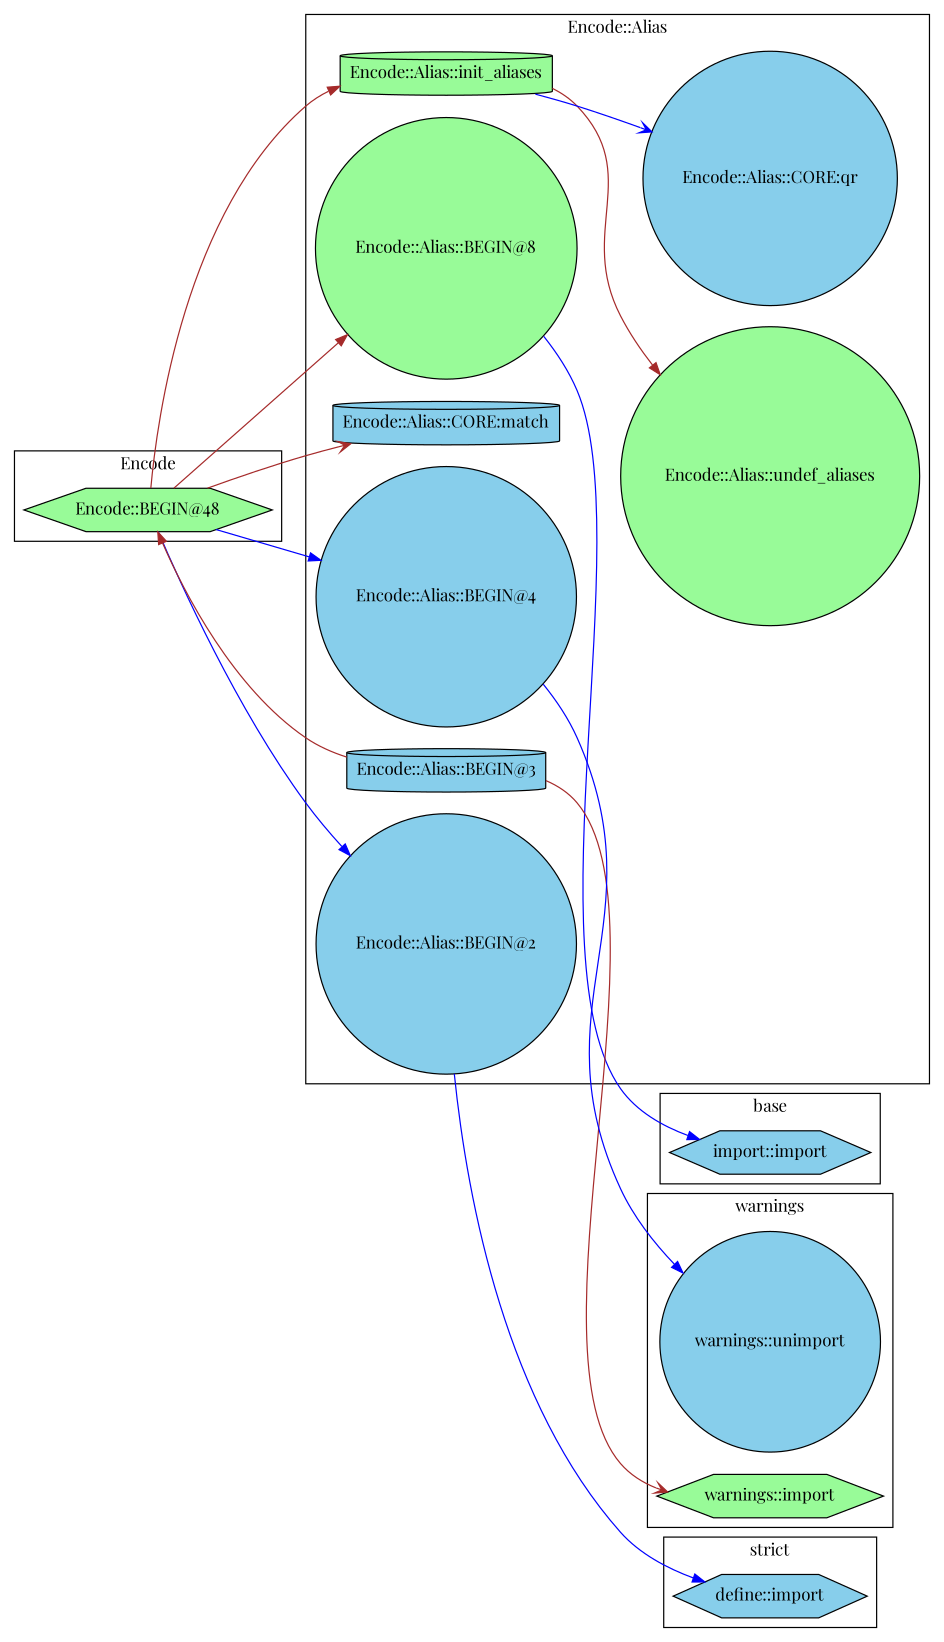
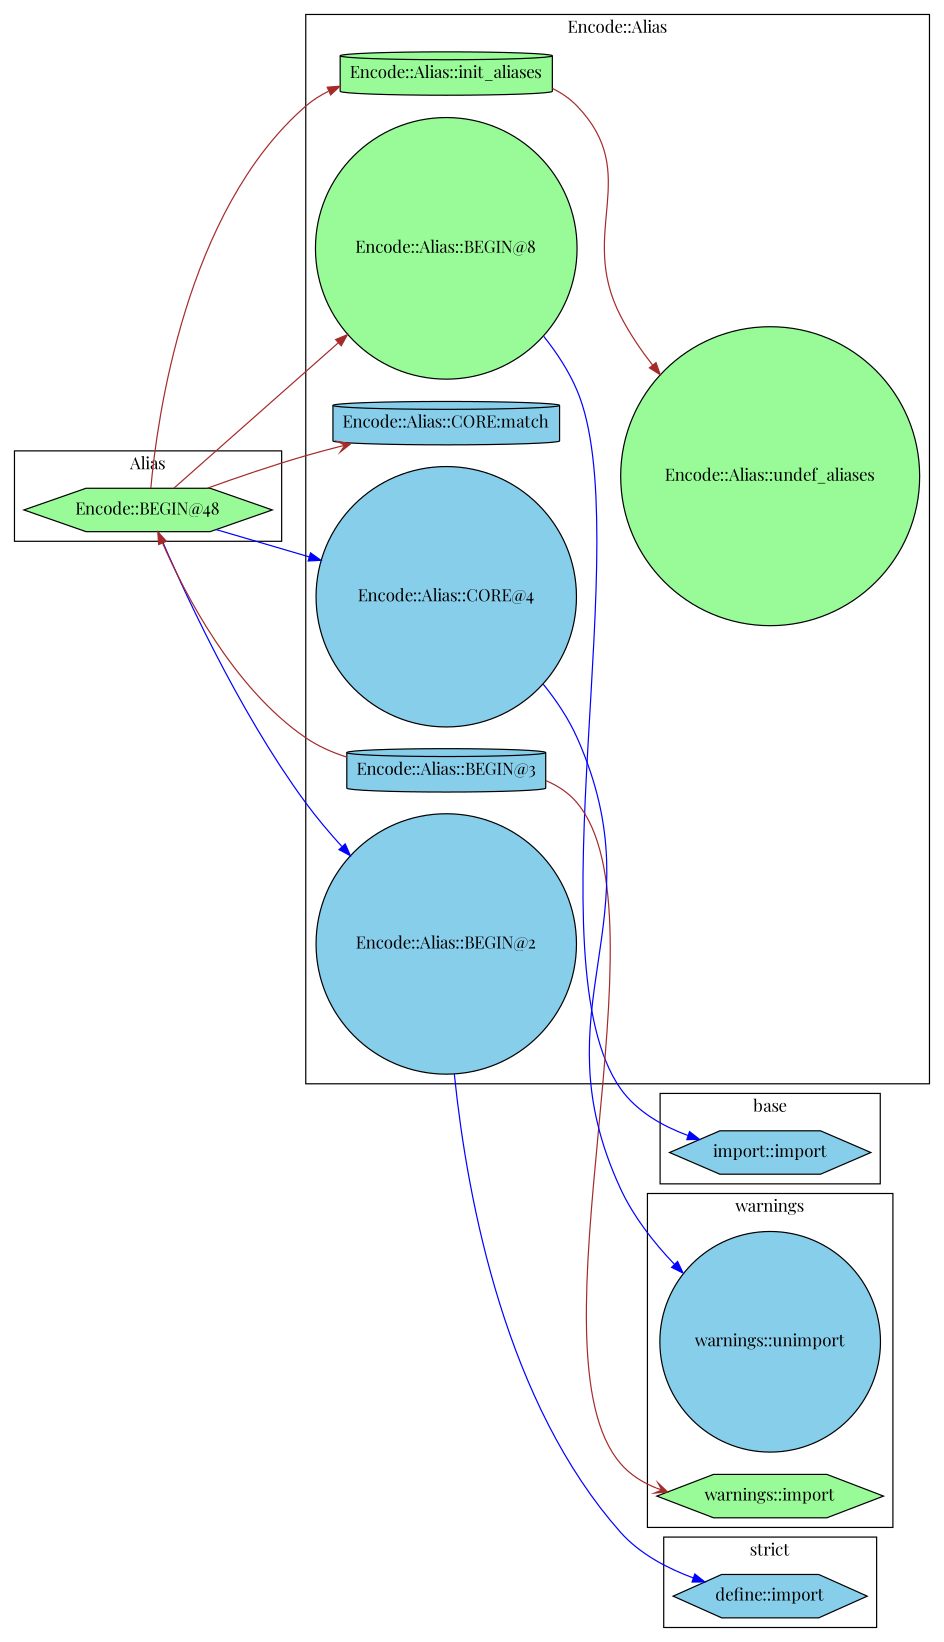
(770, 178) -> none
(148, 465) -> (148, 465)
(446, 597) -> (446, 597)
